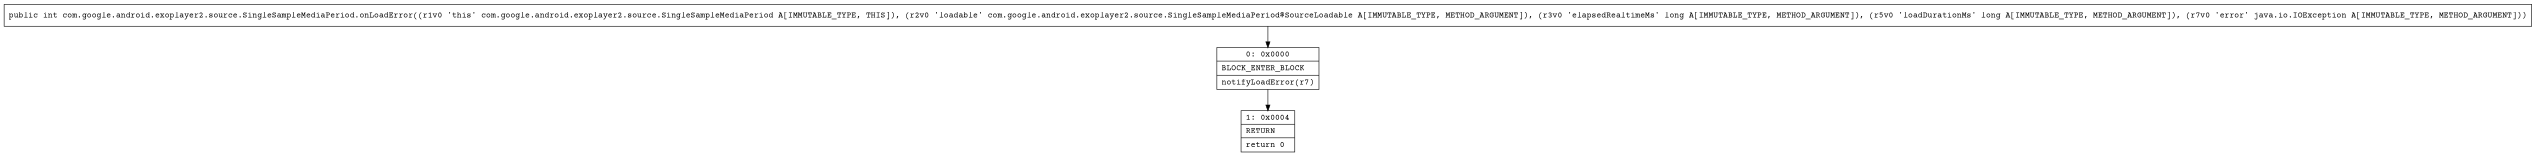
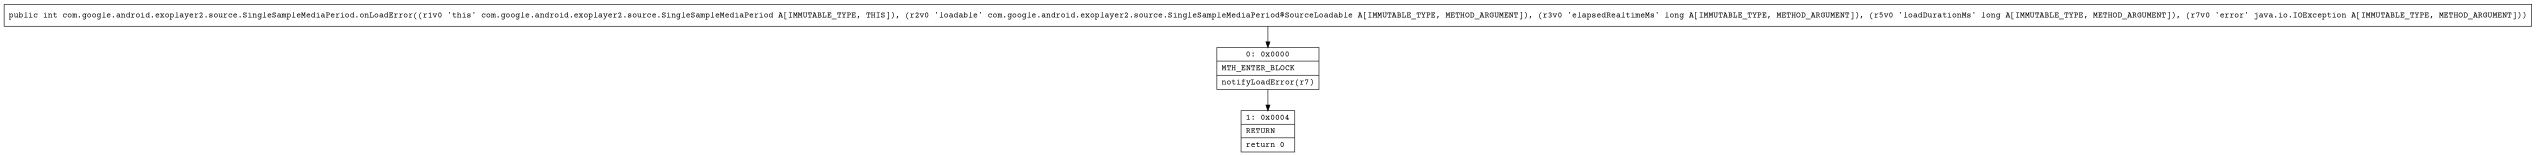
(1263, 68) -> (1258, 68)
